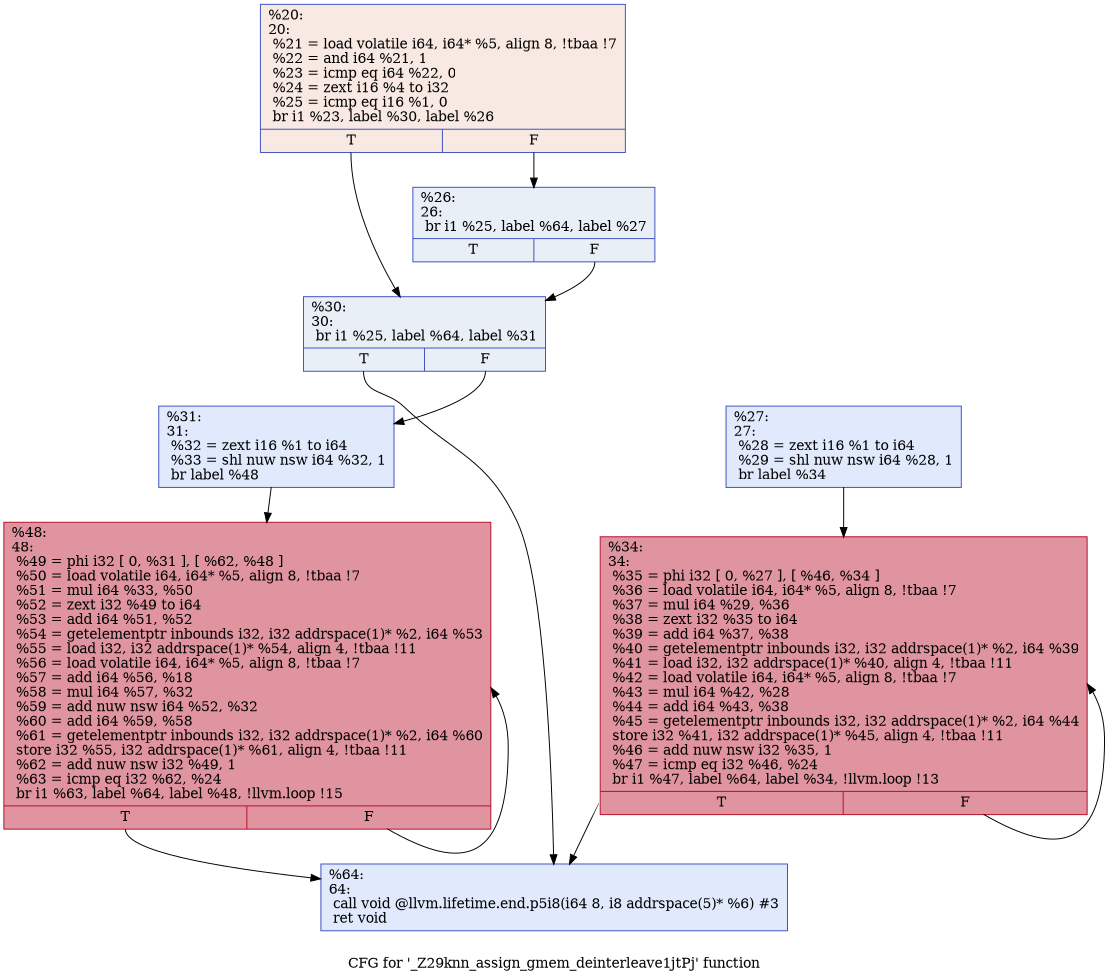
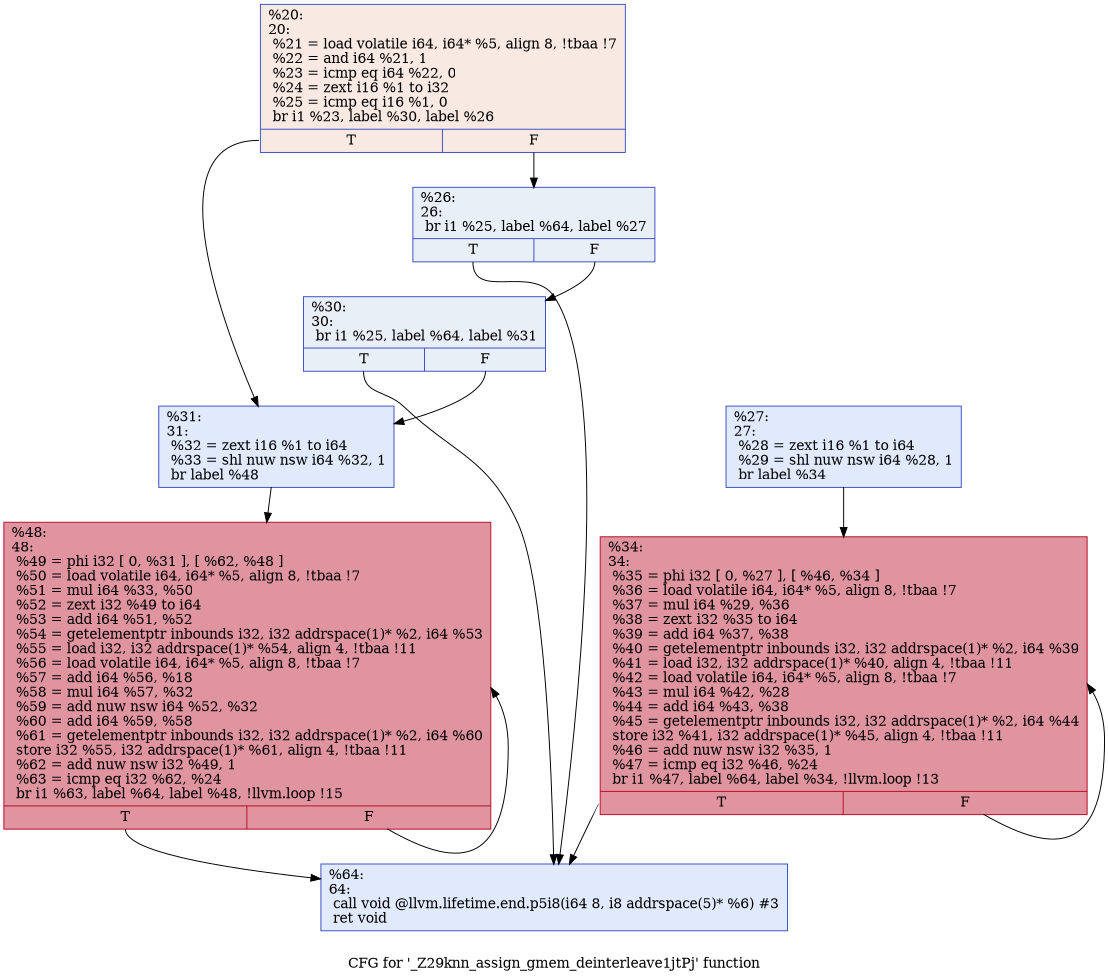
(359, 88) -> (359, 88)
(364, 223) -> (209, 257)
none -> (586, 525)
